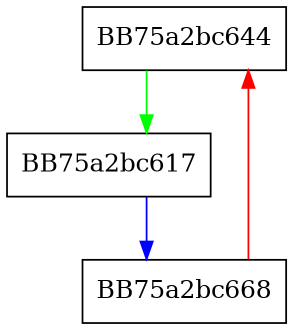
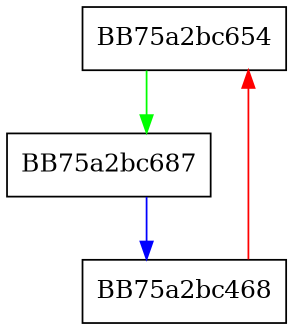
(184, 39) -> (184, 39)
(109, 165) -> (109, 165)
(184, 291) -> (184, 291)
